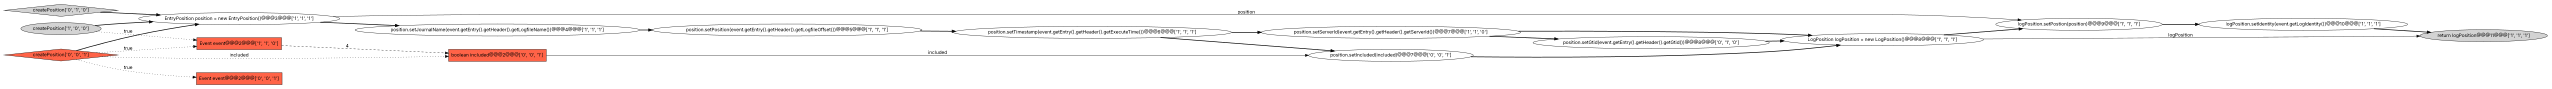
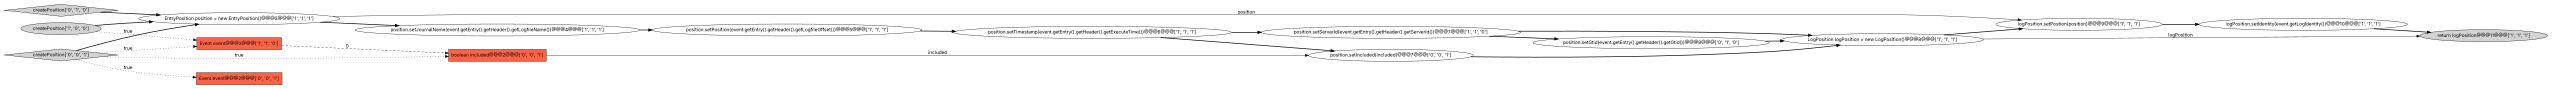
(347, 46) -> (347, 46)
(61, 55) -> (61, 55)
(239, 55) -> (239, 55)
